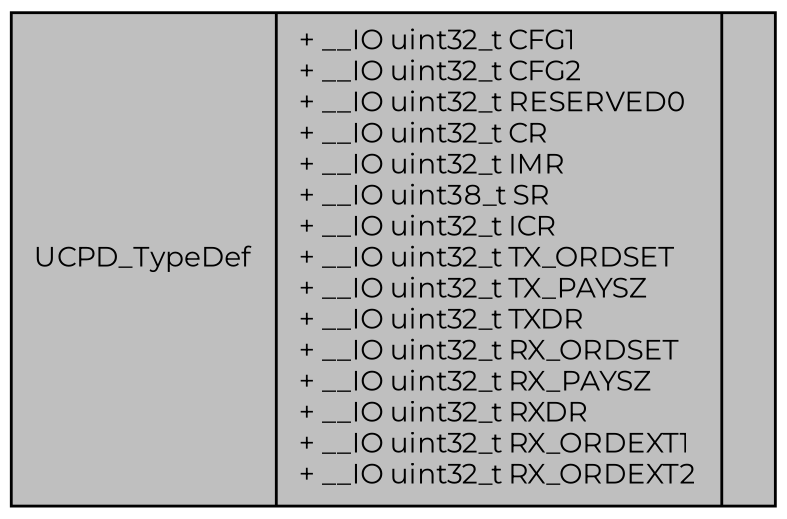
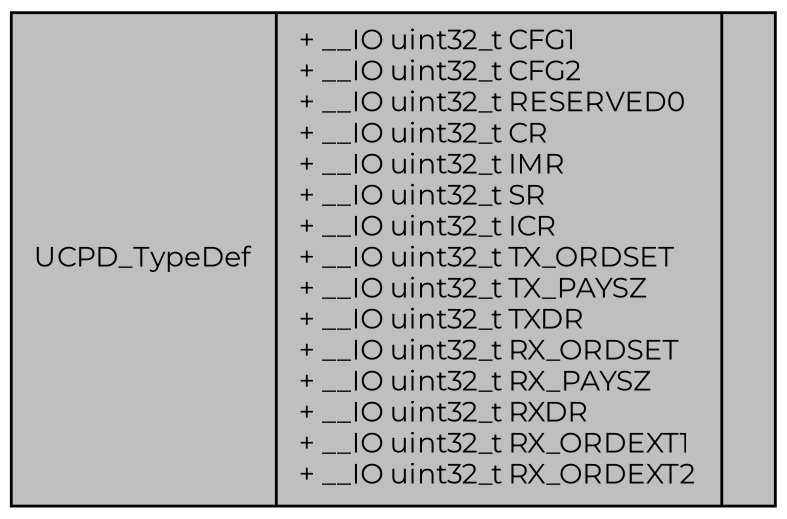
(426, 196) -> (423, 196)
